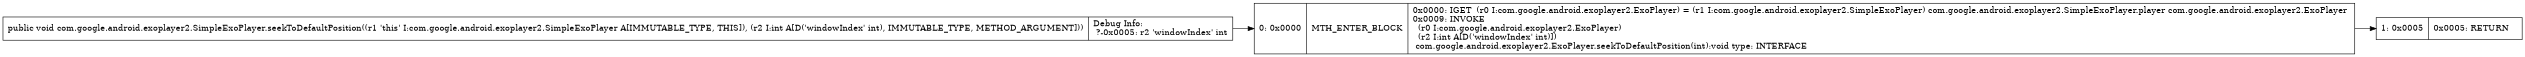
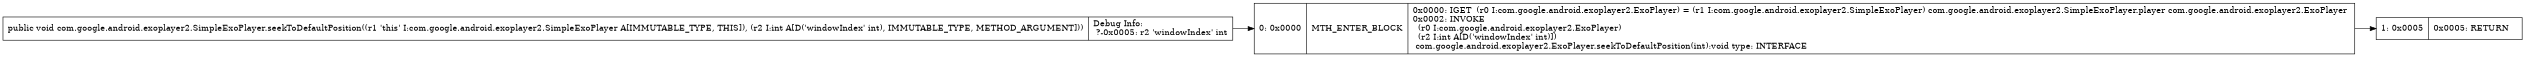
(1452, 19) -> (1452, 19)
